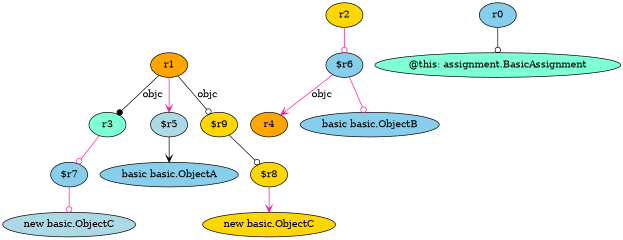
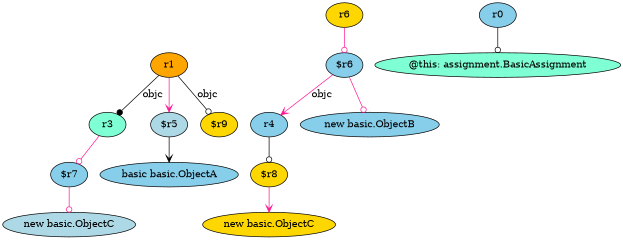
(344, 15) -> (344, 15)
(269, 125) -> (269, 125)
(370, 125) -> (370, 125)
(242, 148) -> (269, 147)
